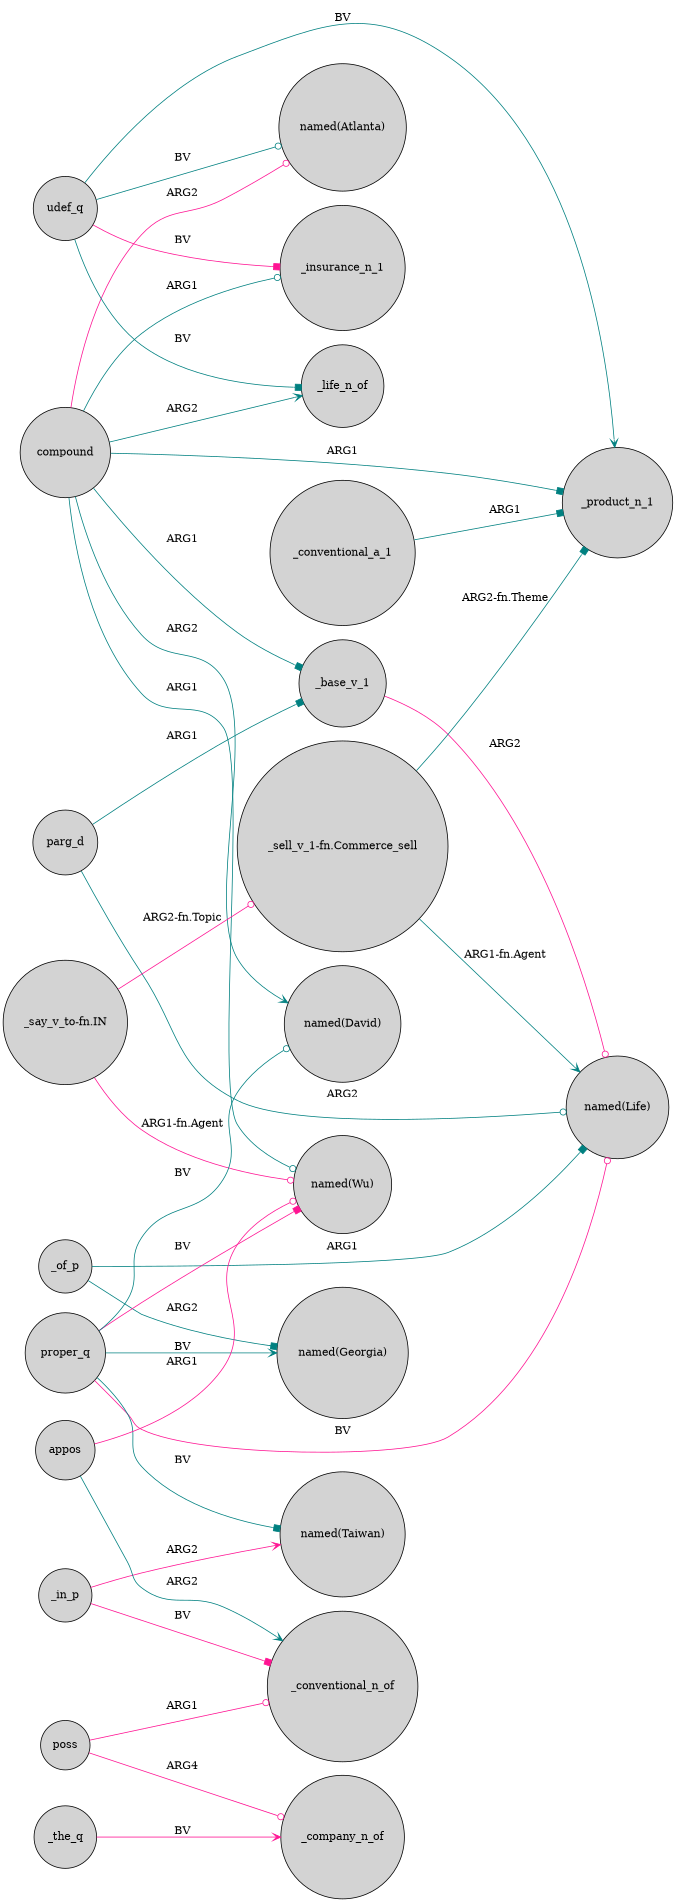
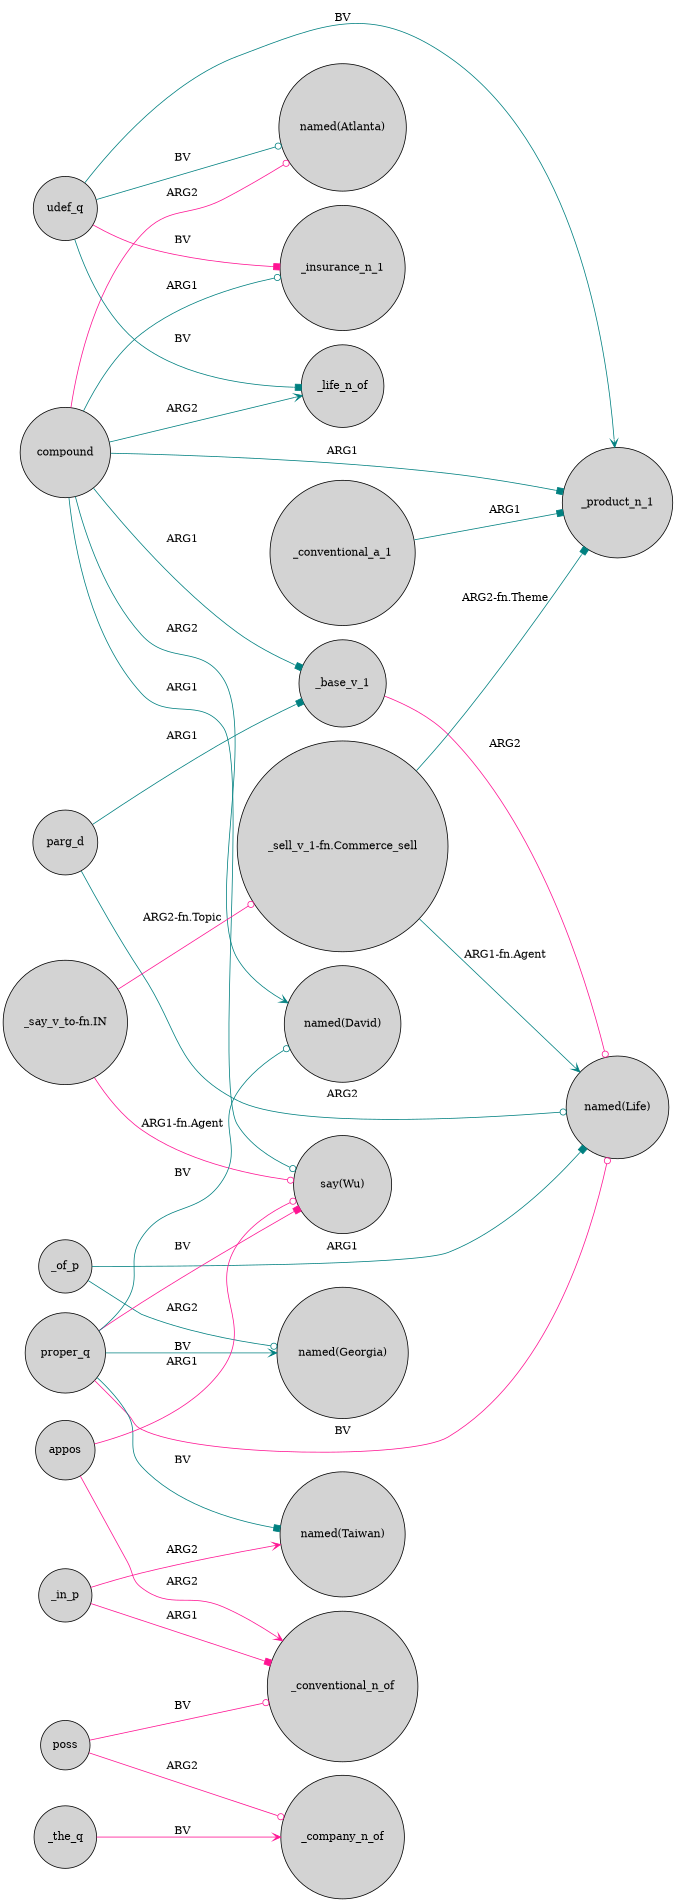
(343, 1185) -> (343, 1185)
(175, 1326) -> (175, 1326)
(149, 1593) -> (149, 1593)
(182, 1616) -> (182, 1616)
(182, 1706) -> (182, 1706)
(182, 1766) -> (182, 1766)
